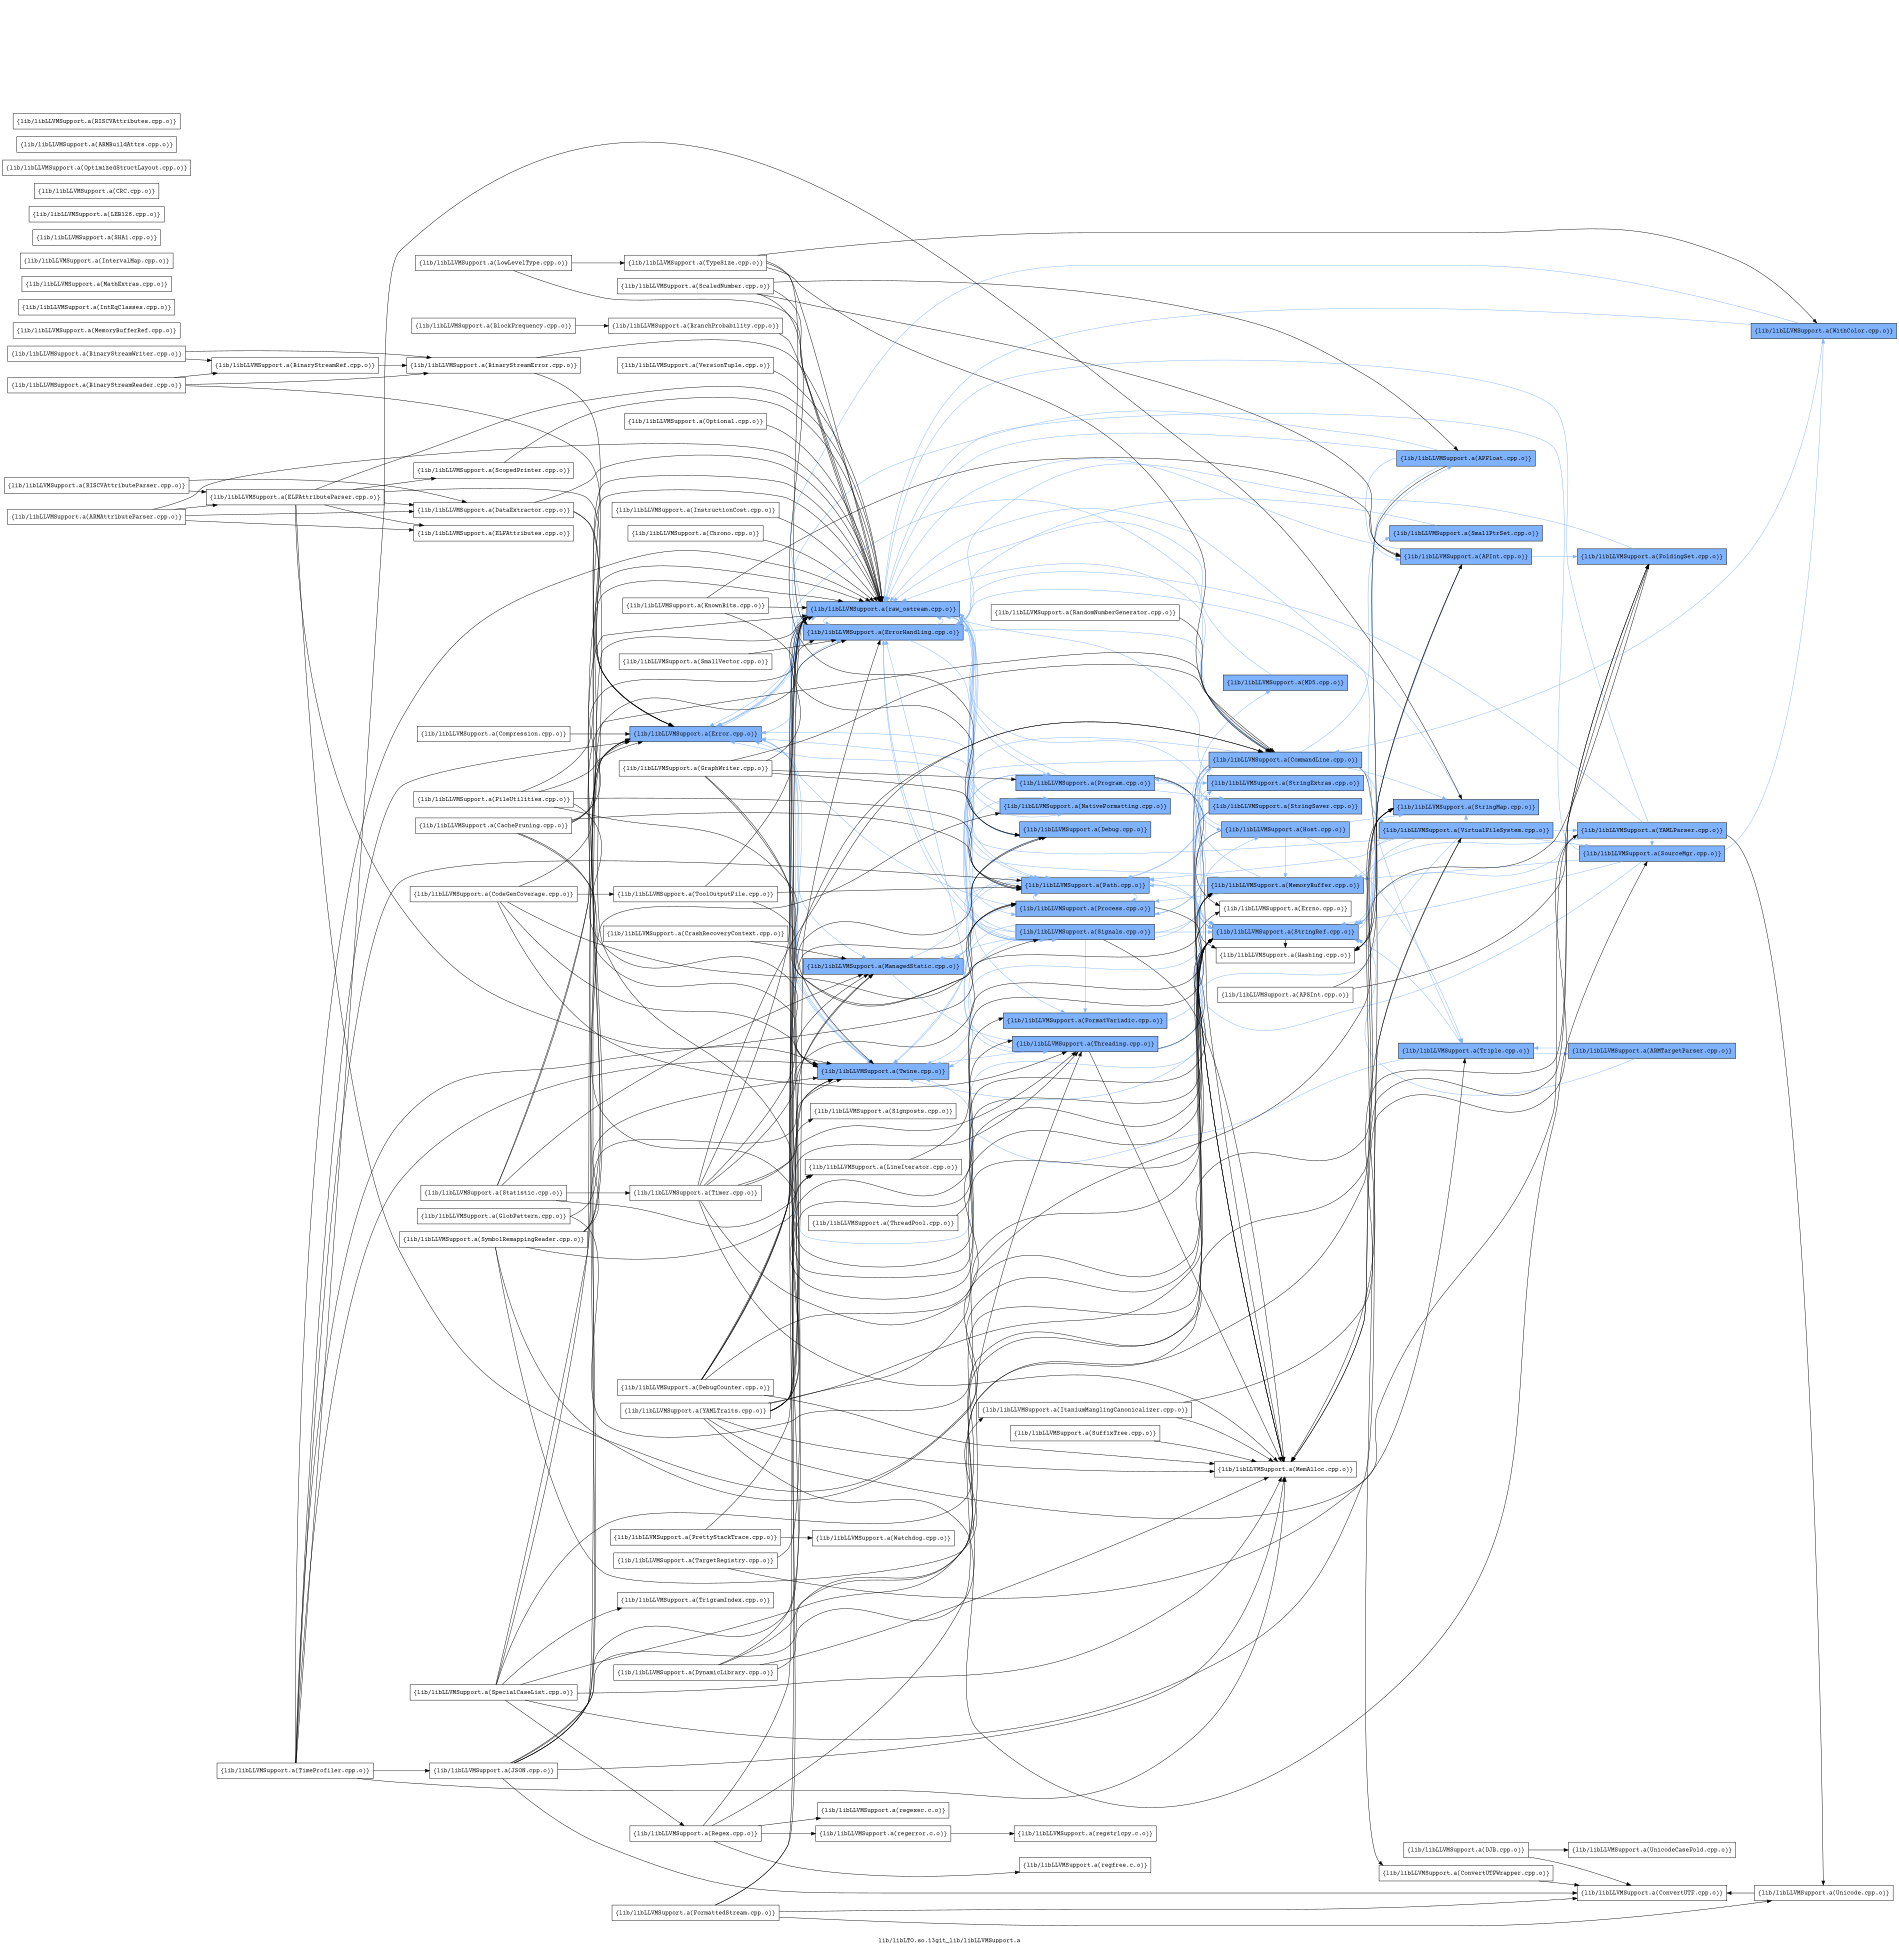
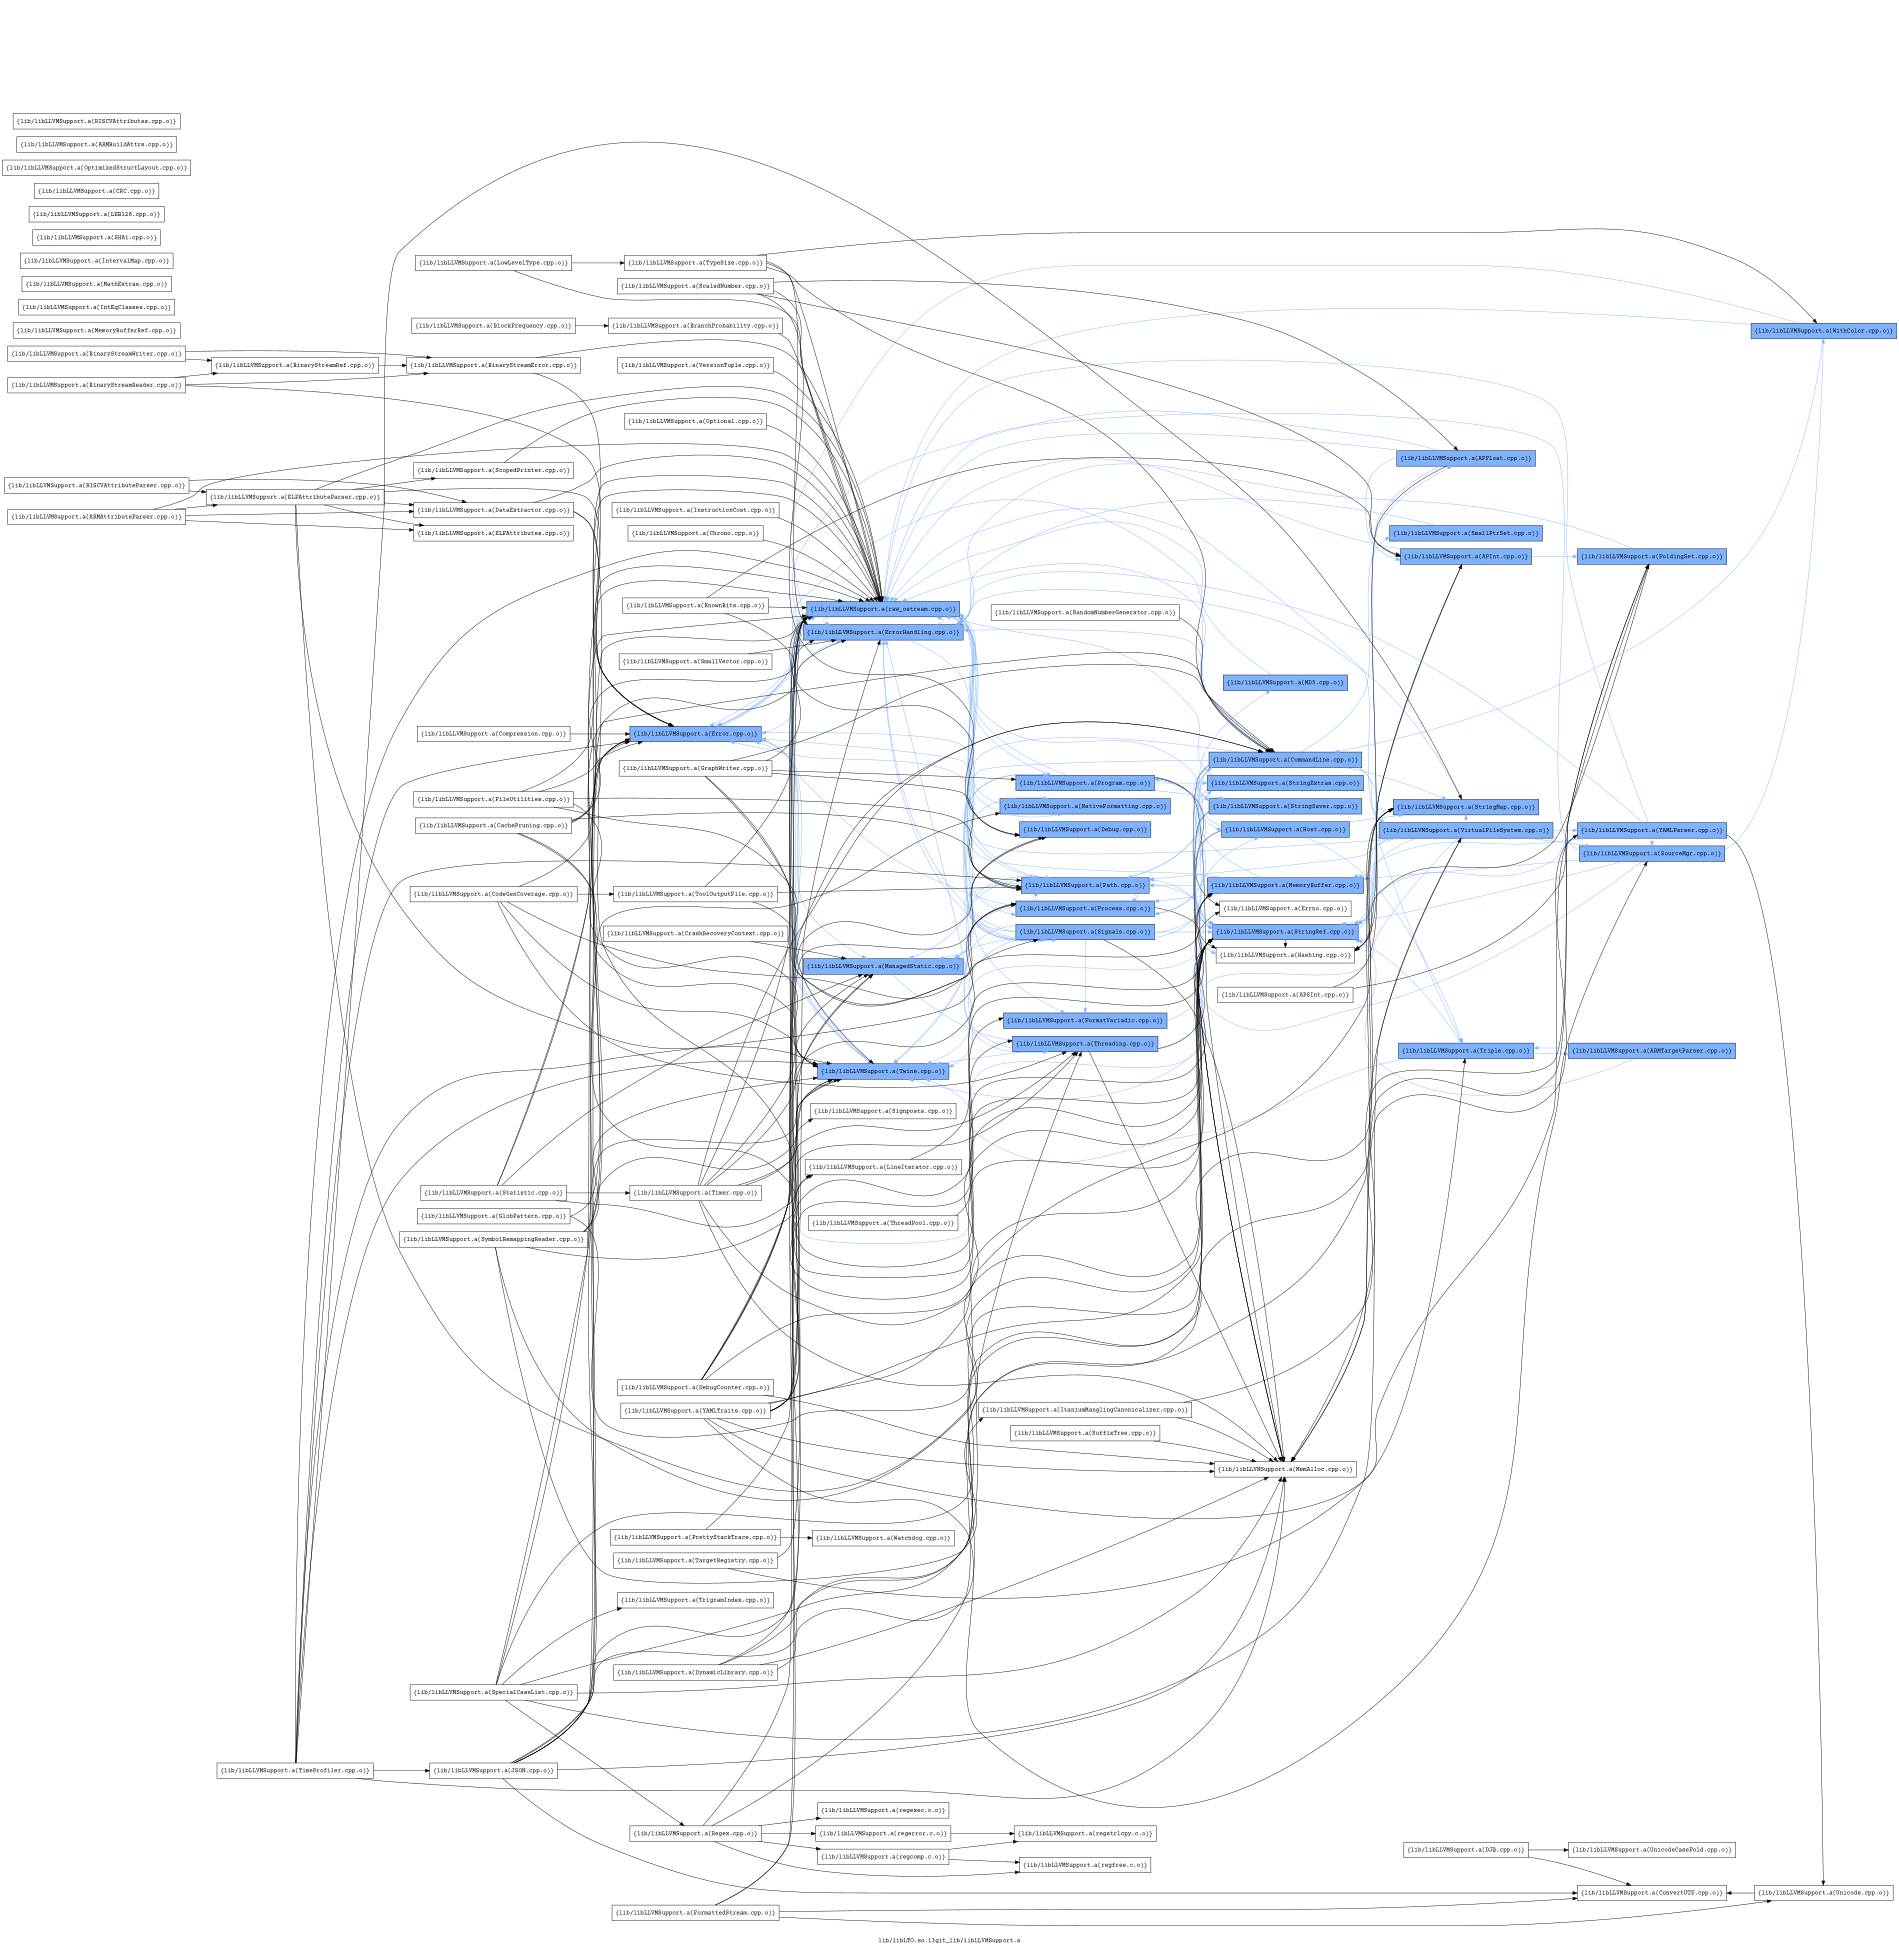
(1285, 855) -> (1196, 888)
none -> (589, 1346)
none -> (883, 1857)
(1466, 1873) -> none
